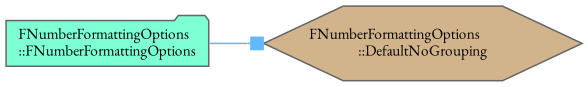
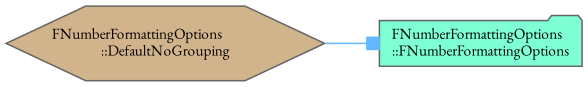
(228, 43) -> (344, 43)
